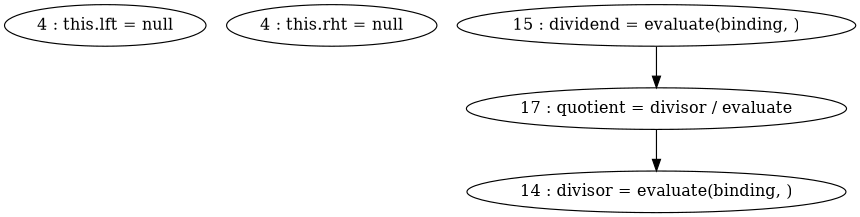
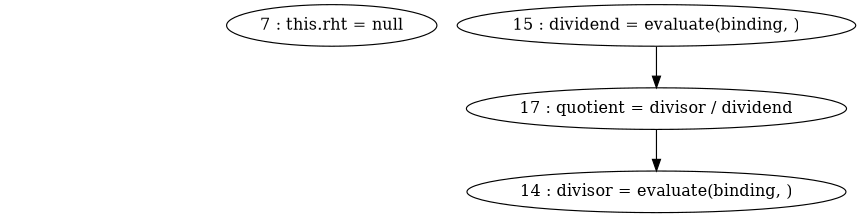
(105, 25) -> none
(332, 25) -> (332, 25)
(656, 109) -> (656, 109)
